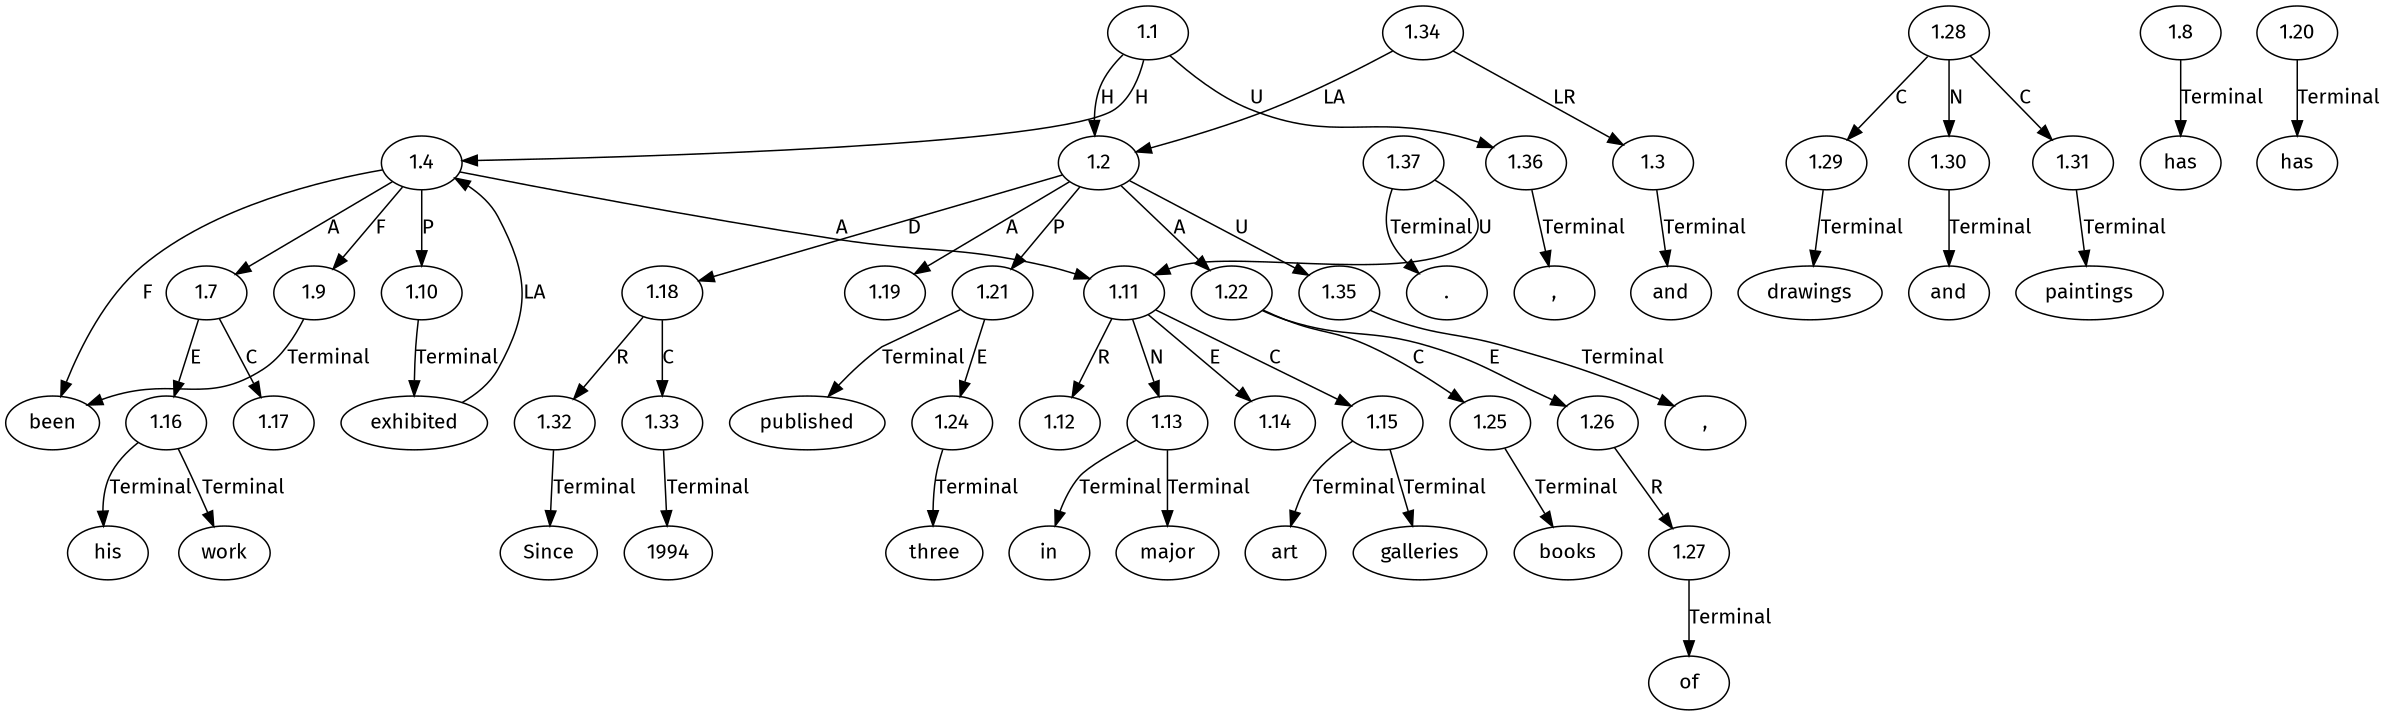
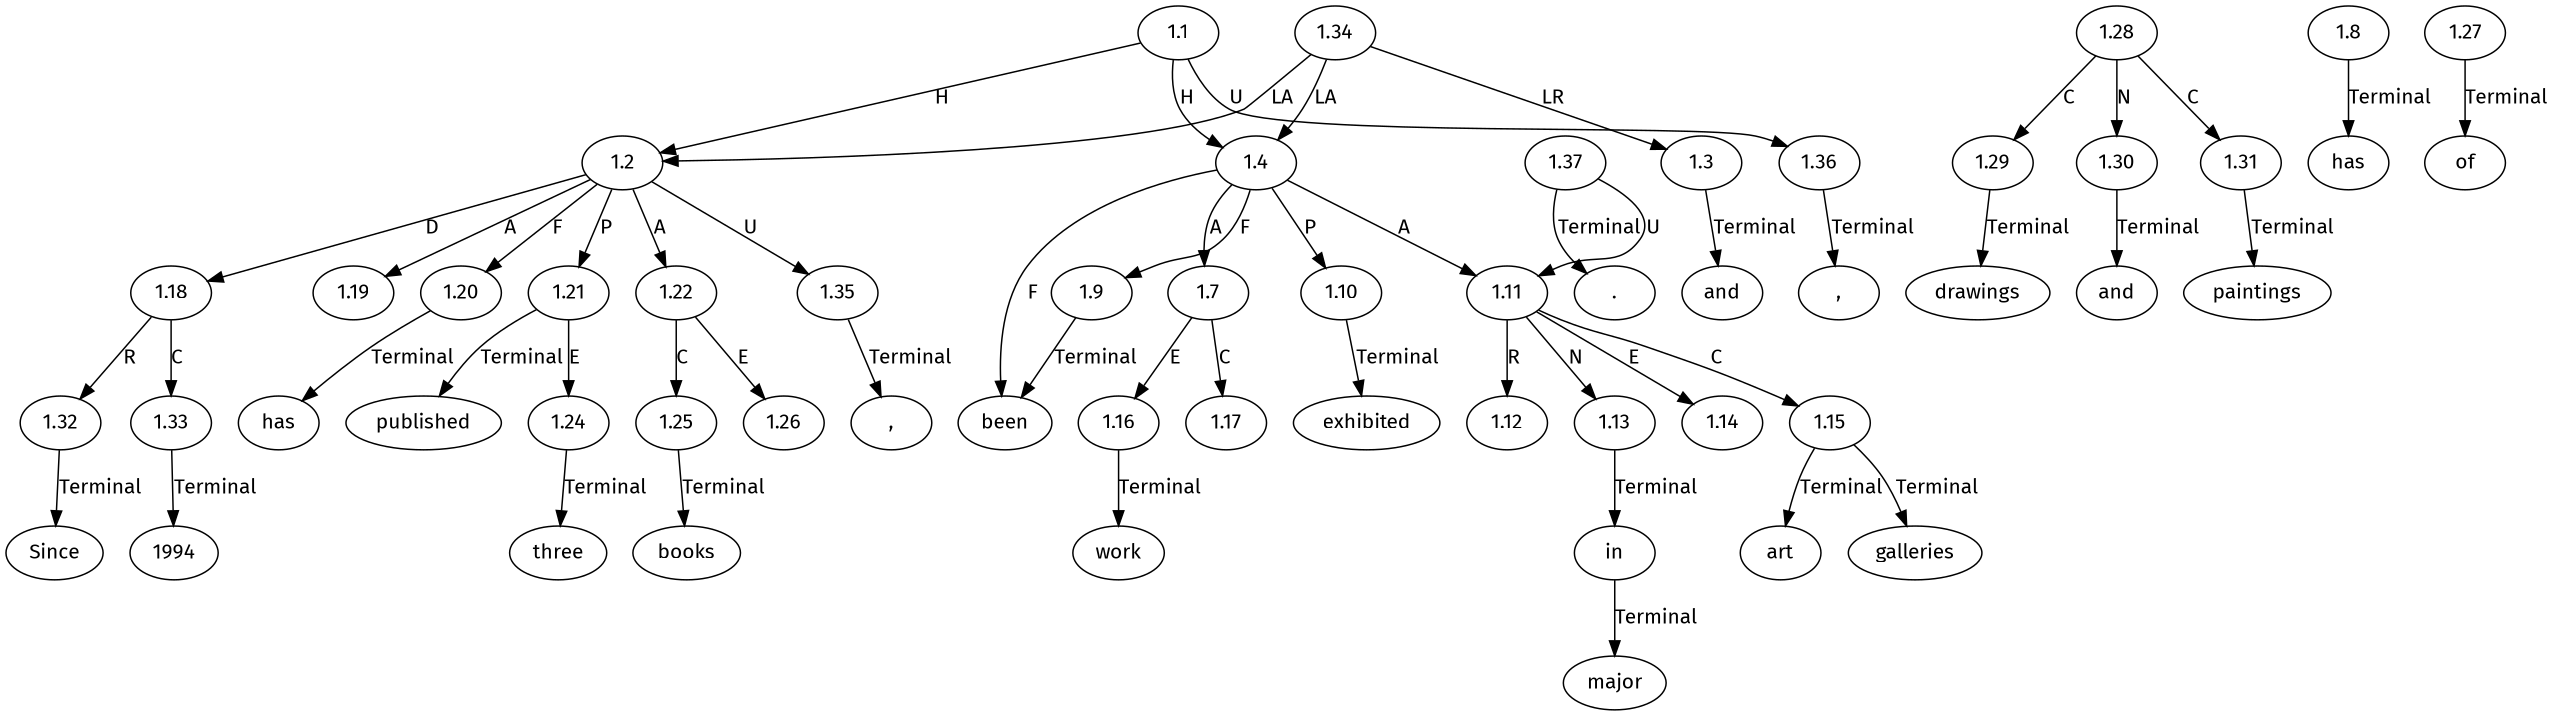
none -> (548, 223)
(522, 296) -> (1310, 96)
(1167, 480) -> (1615, 610)
(1639, 482) -> none
(108, 553) -> none
